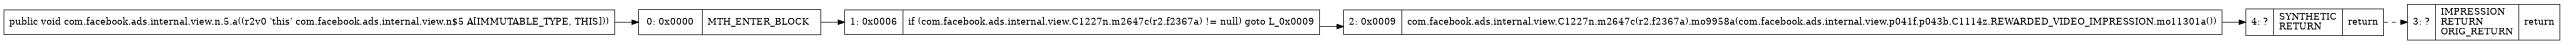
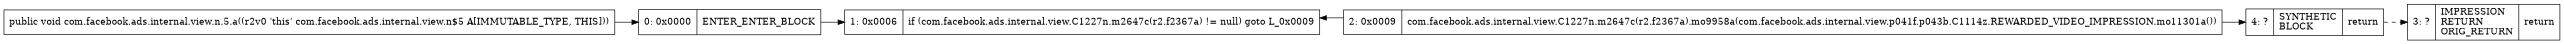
(759, 22) -> (759, 22)
(1328, 26) -> (1335, 18)
(2301, 27) -> (2296, 27)
